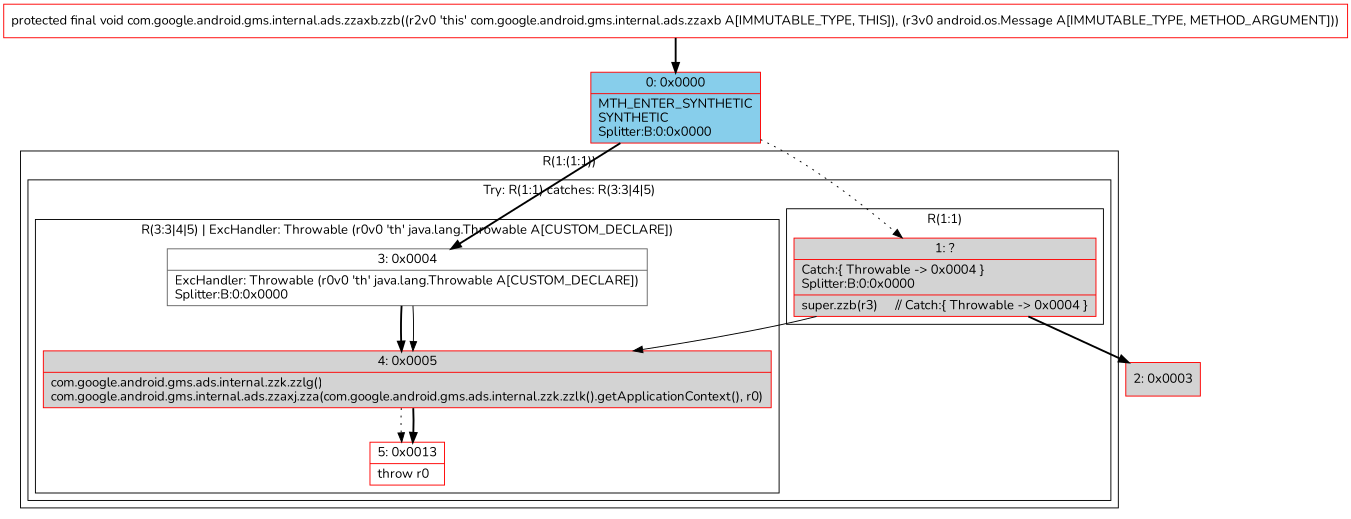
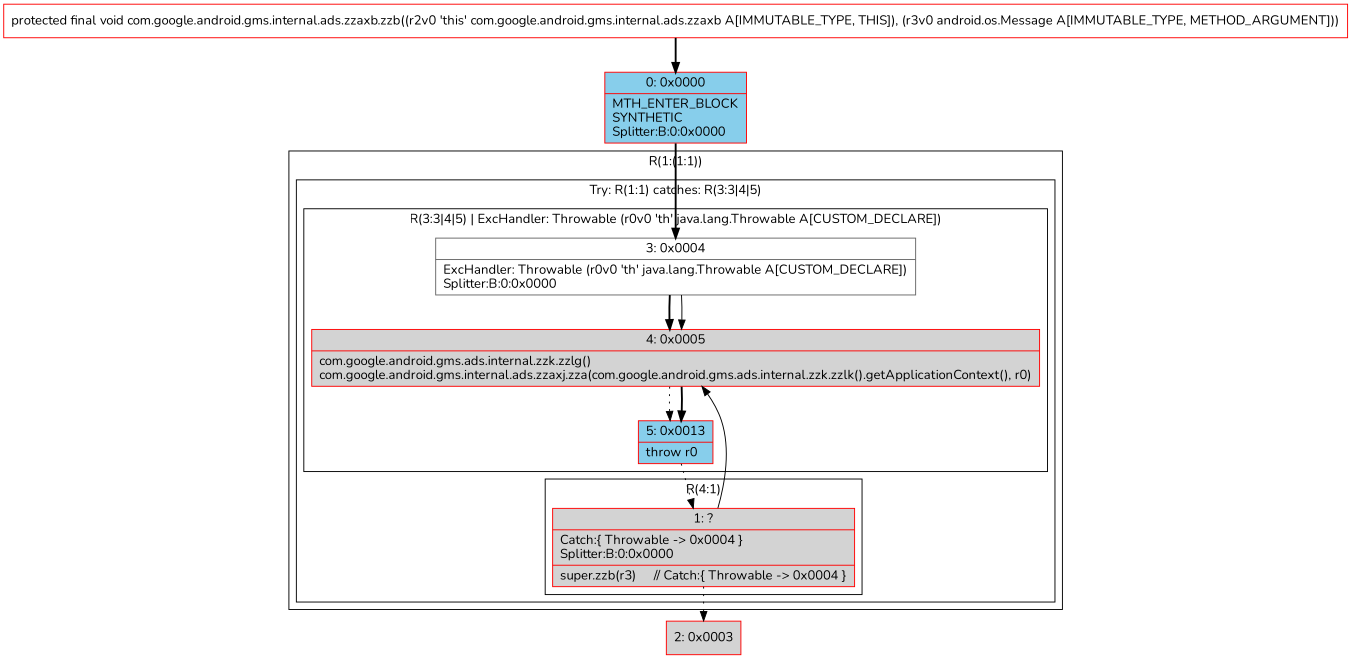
(676, 104) -> (676, 104)
(837, 186) -> (687, 485)
(945, 219) -> (704, 490)
(1074, 338) -> (704, 599)
(407, 464) -> (676, 442)
